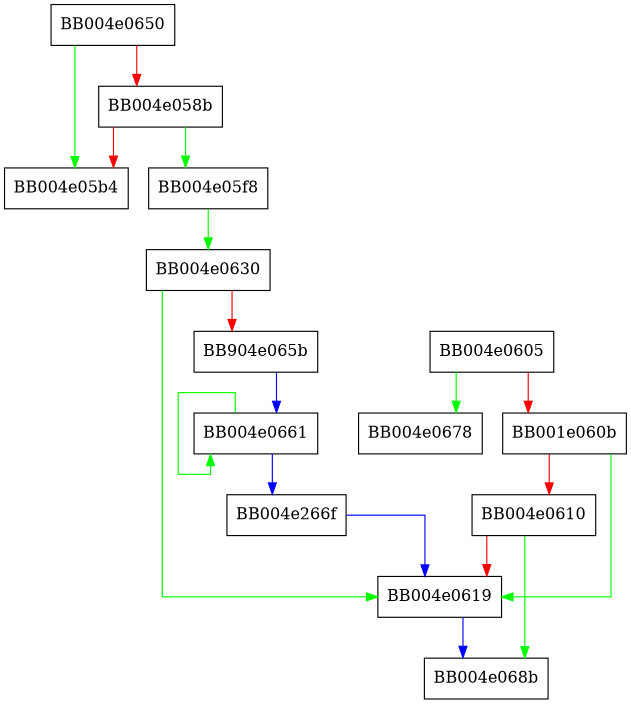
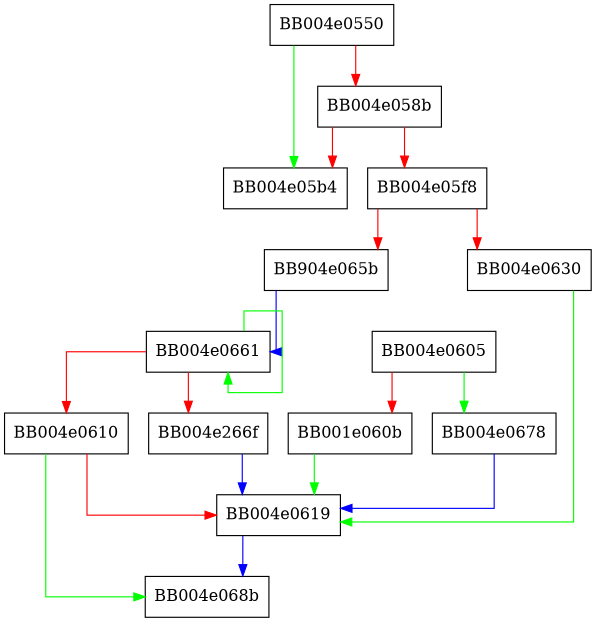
(113, 25) -> (332, 25)
(186, 142) -> (405, 142)
(208, 223) -> (477, 223)
(232, 305) -> (378, 223)
(272, 469) -> (188, 387)
(549, 469) -> (81, 352)
none -> (450, 508)
